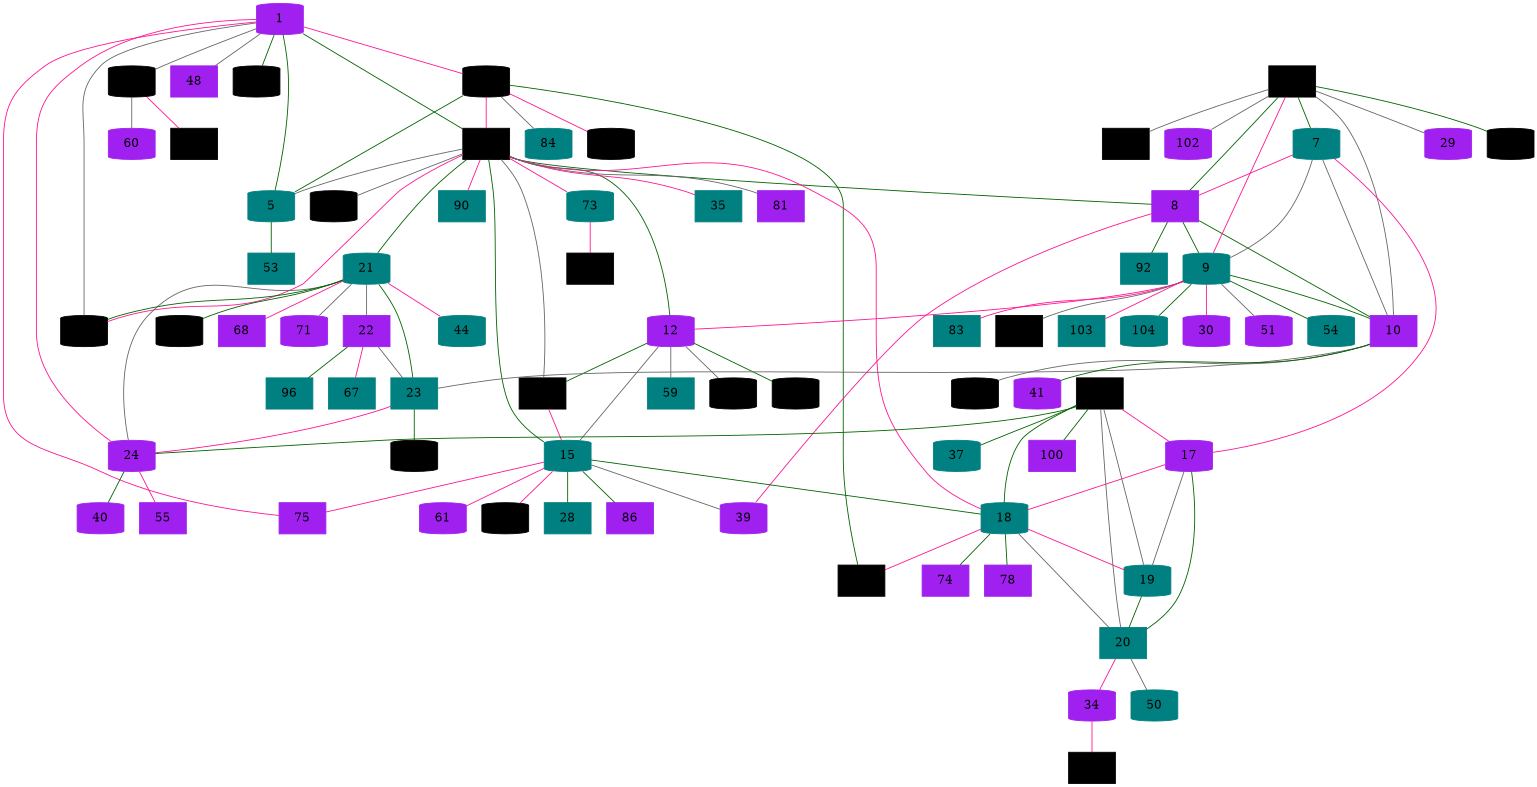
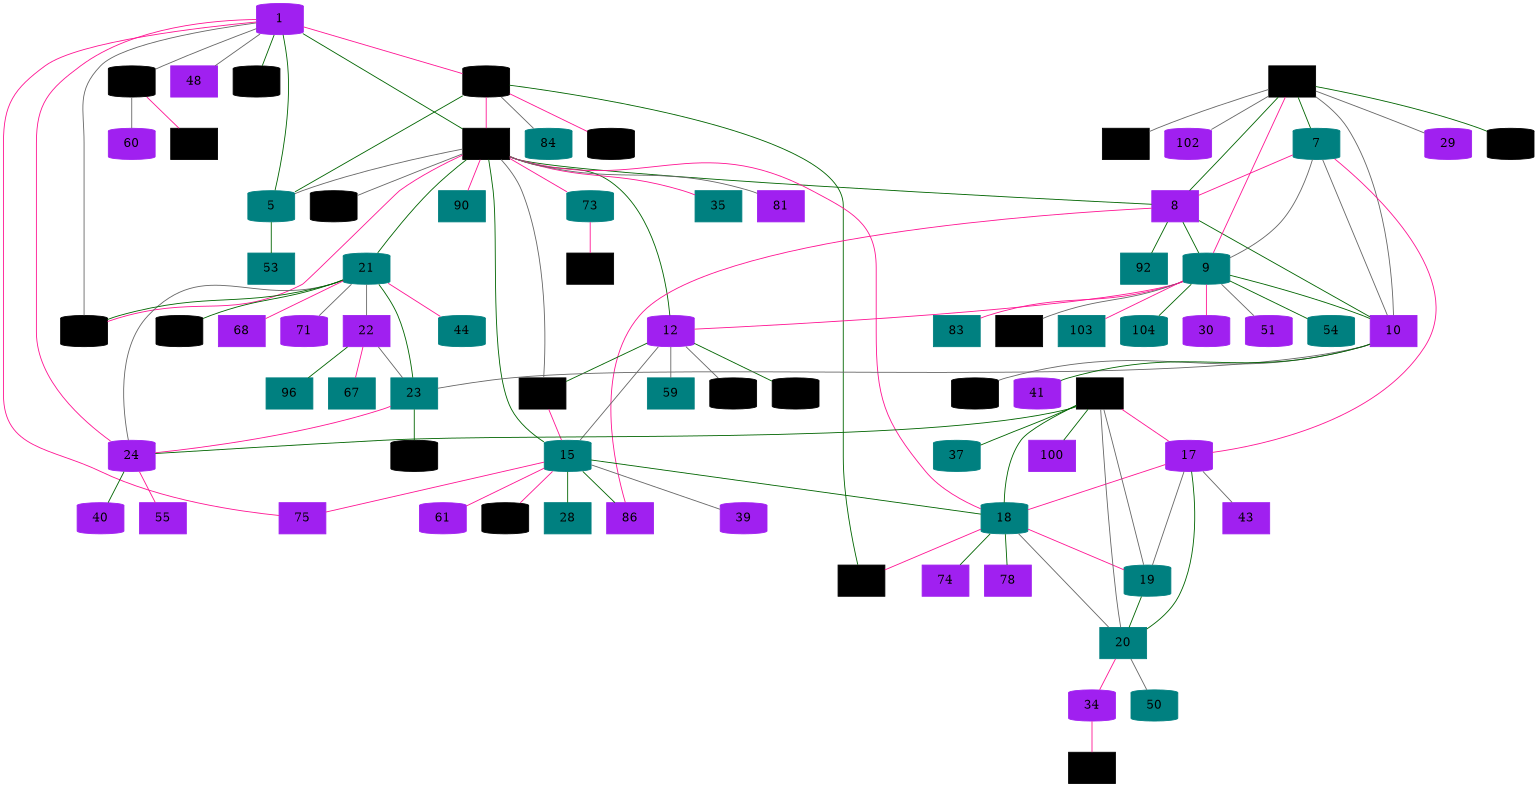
(914, 325) -> (792, 251)
none -> (1246, 518)
